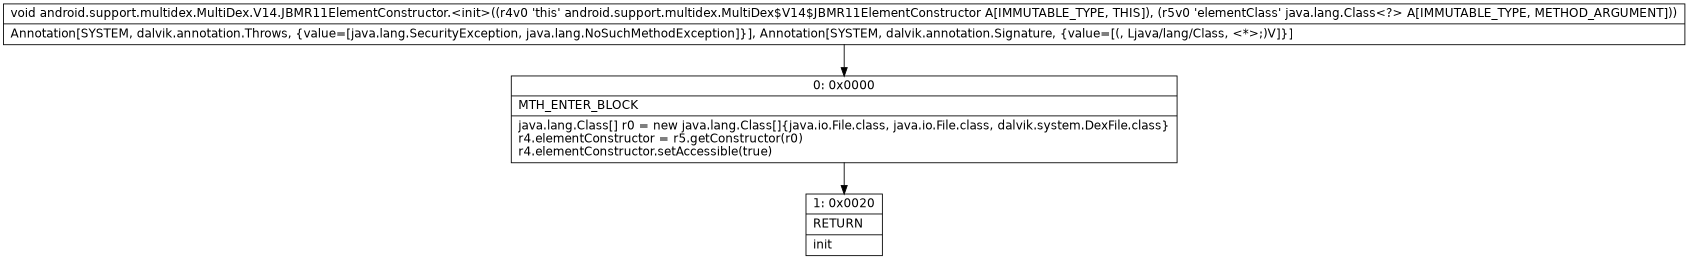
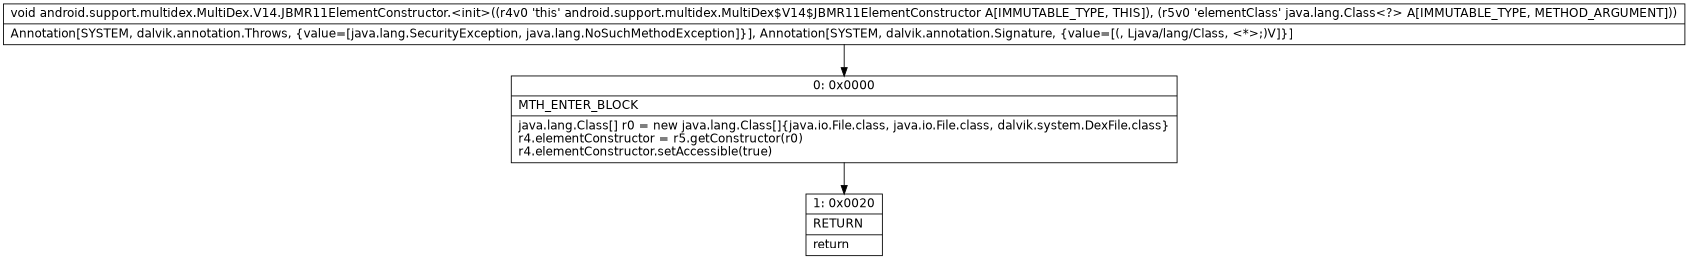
(822, 245) -> (832, 245)
